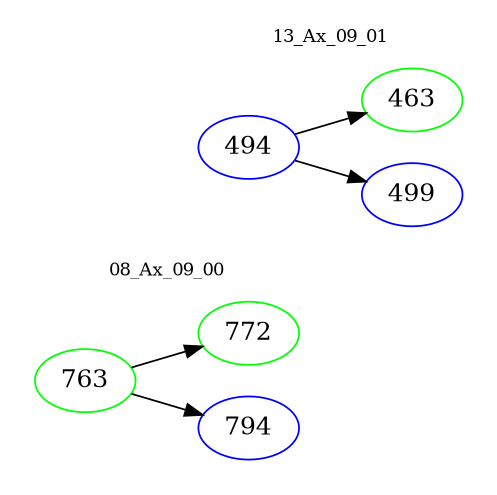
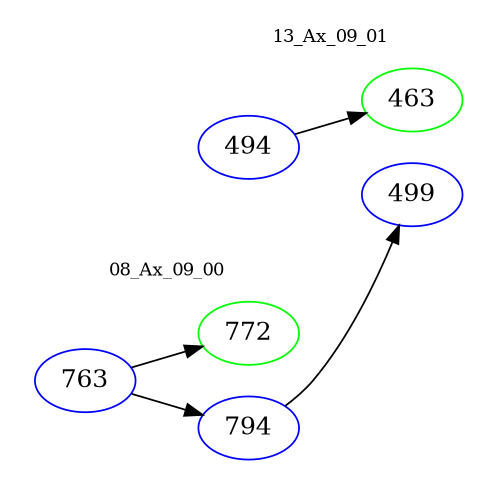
(322, 169) -> (348, 330)
(85, 381) -> (85, 381)
